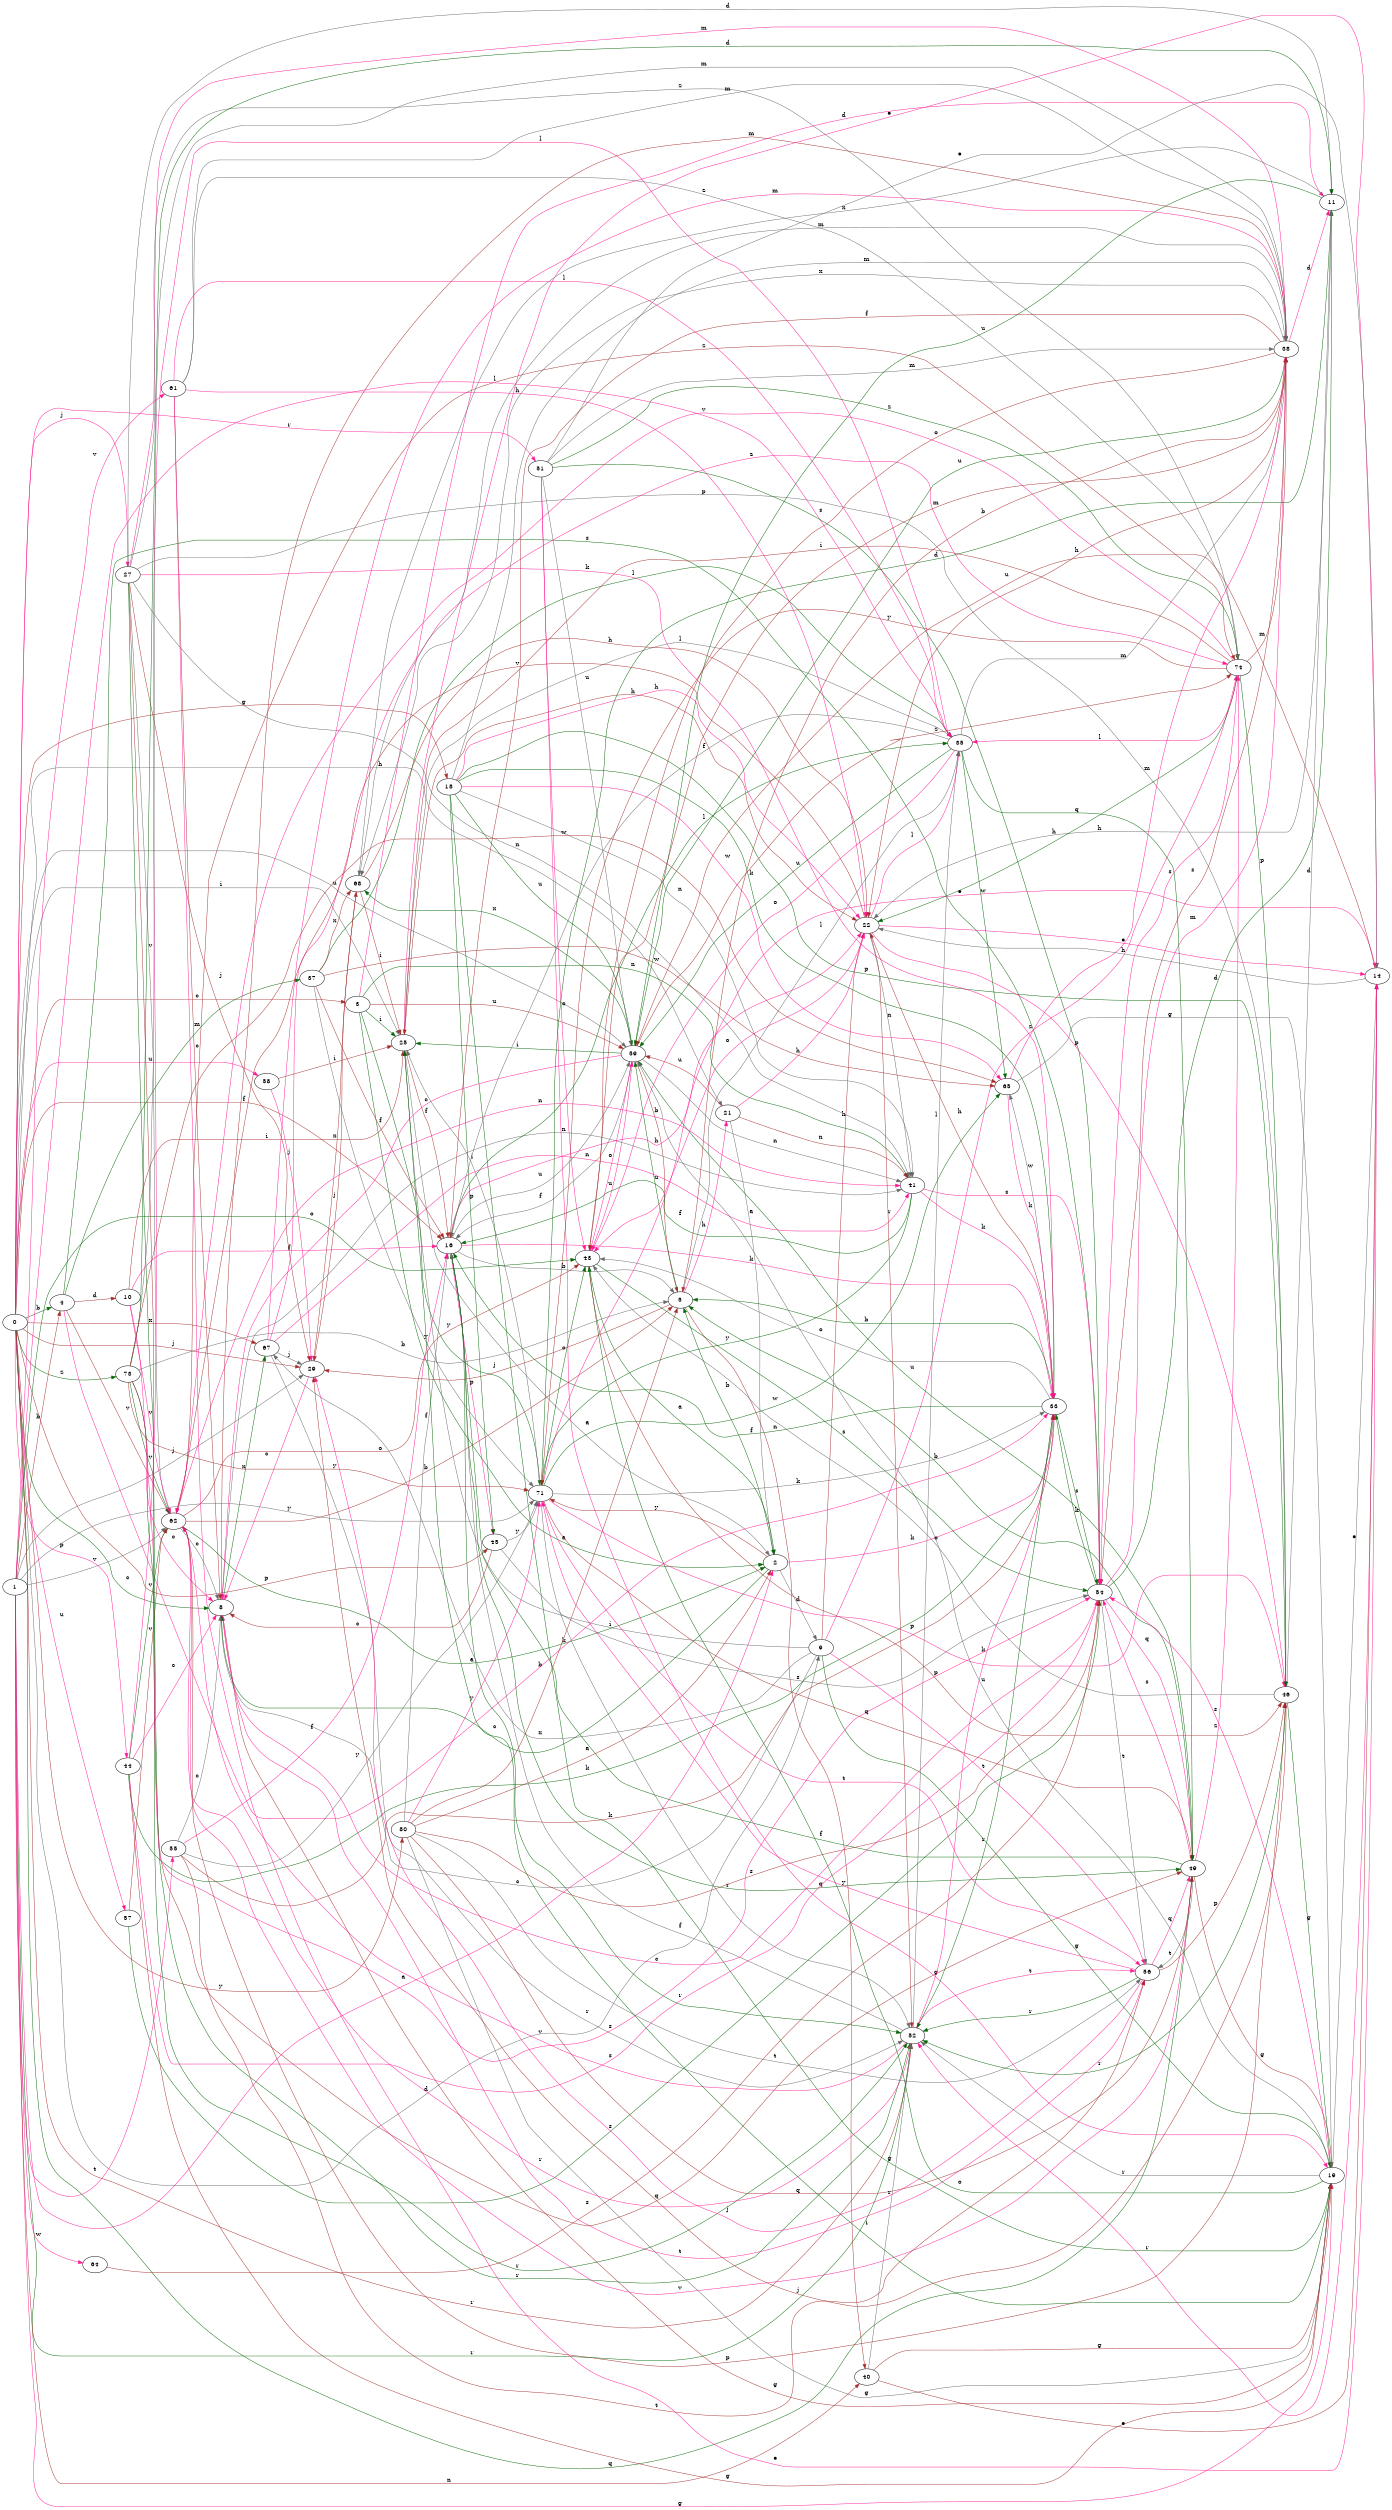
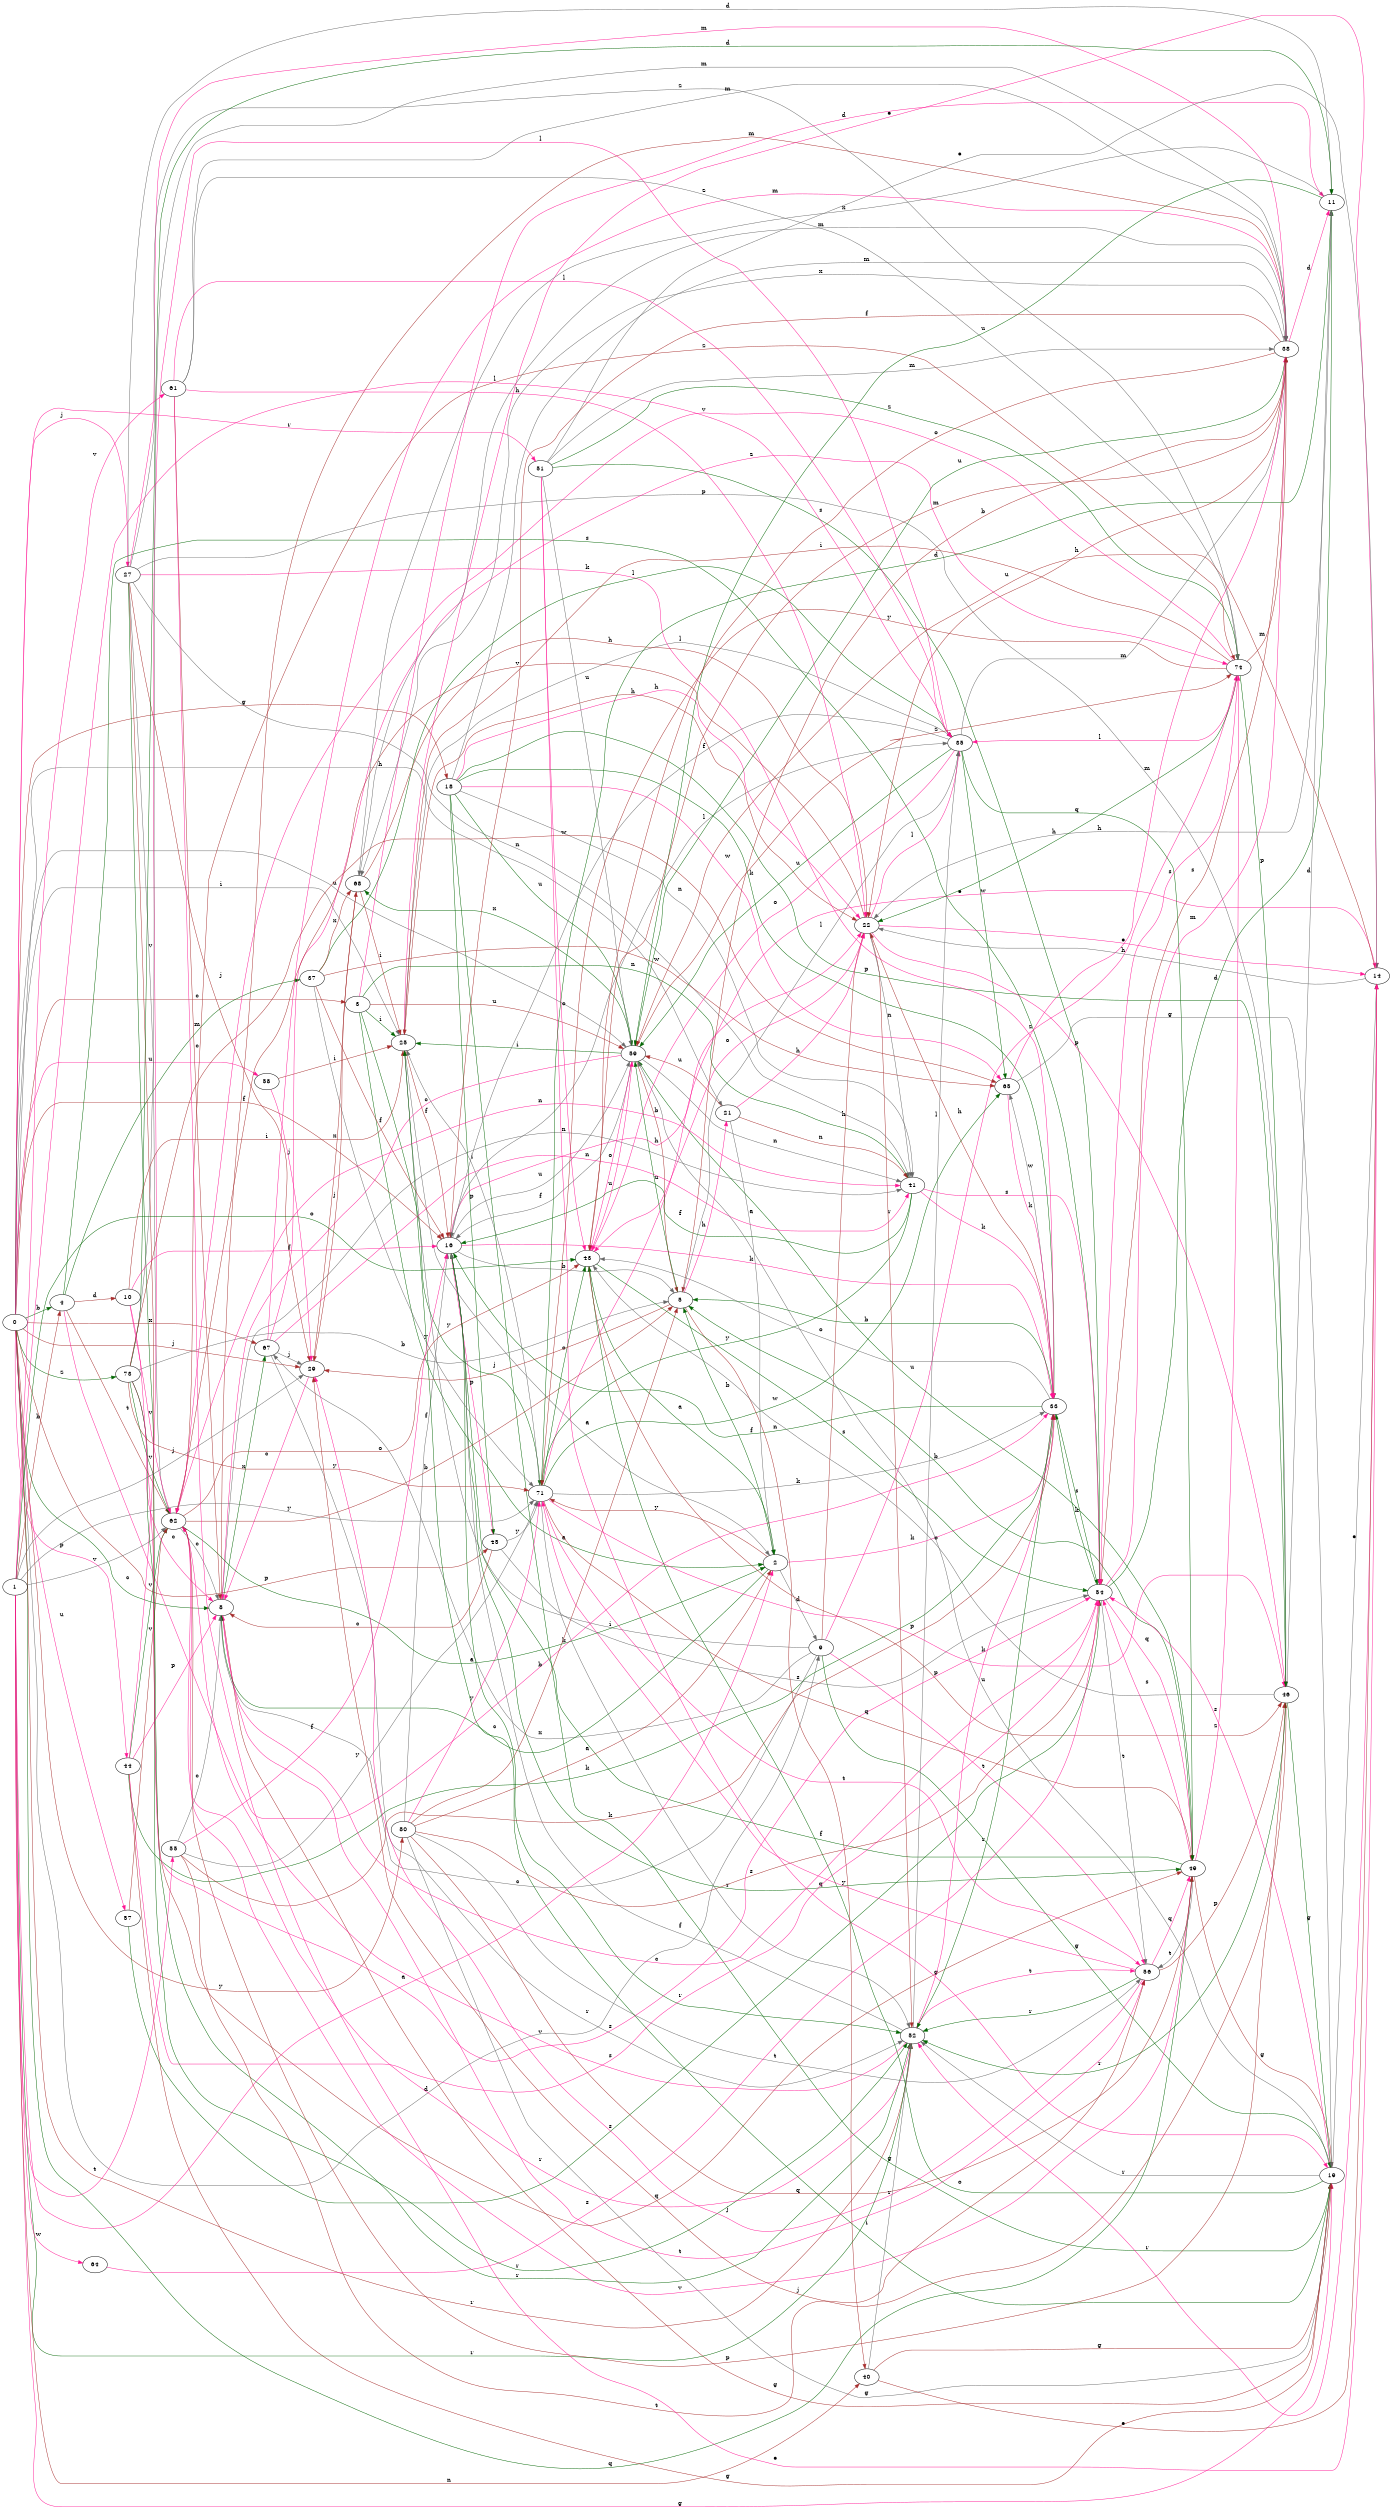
(640, 924) -> (640, 924)
(128, 1408) -> (128, 1408)
(174, 1665) -> (174, 1665)
(715, 2112) -> (715, 2112)
